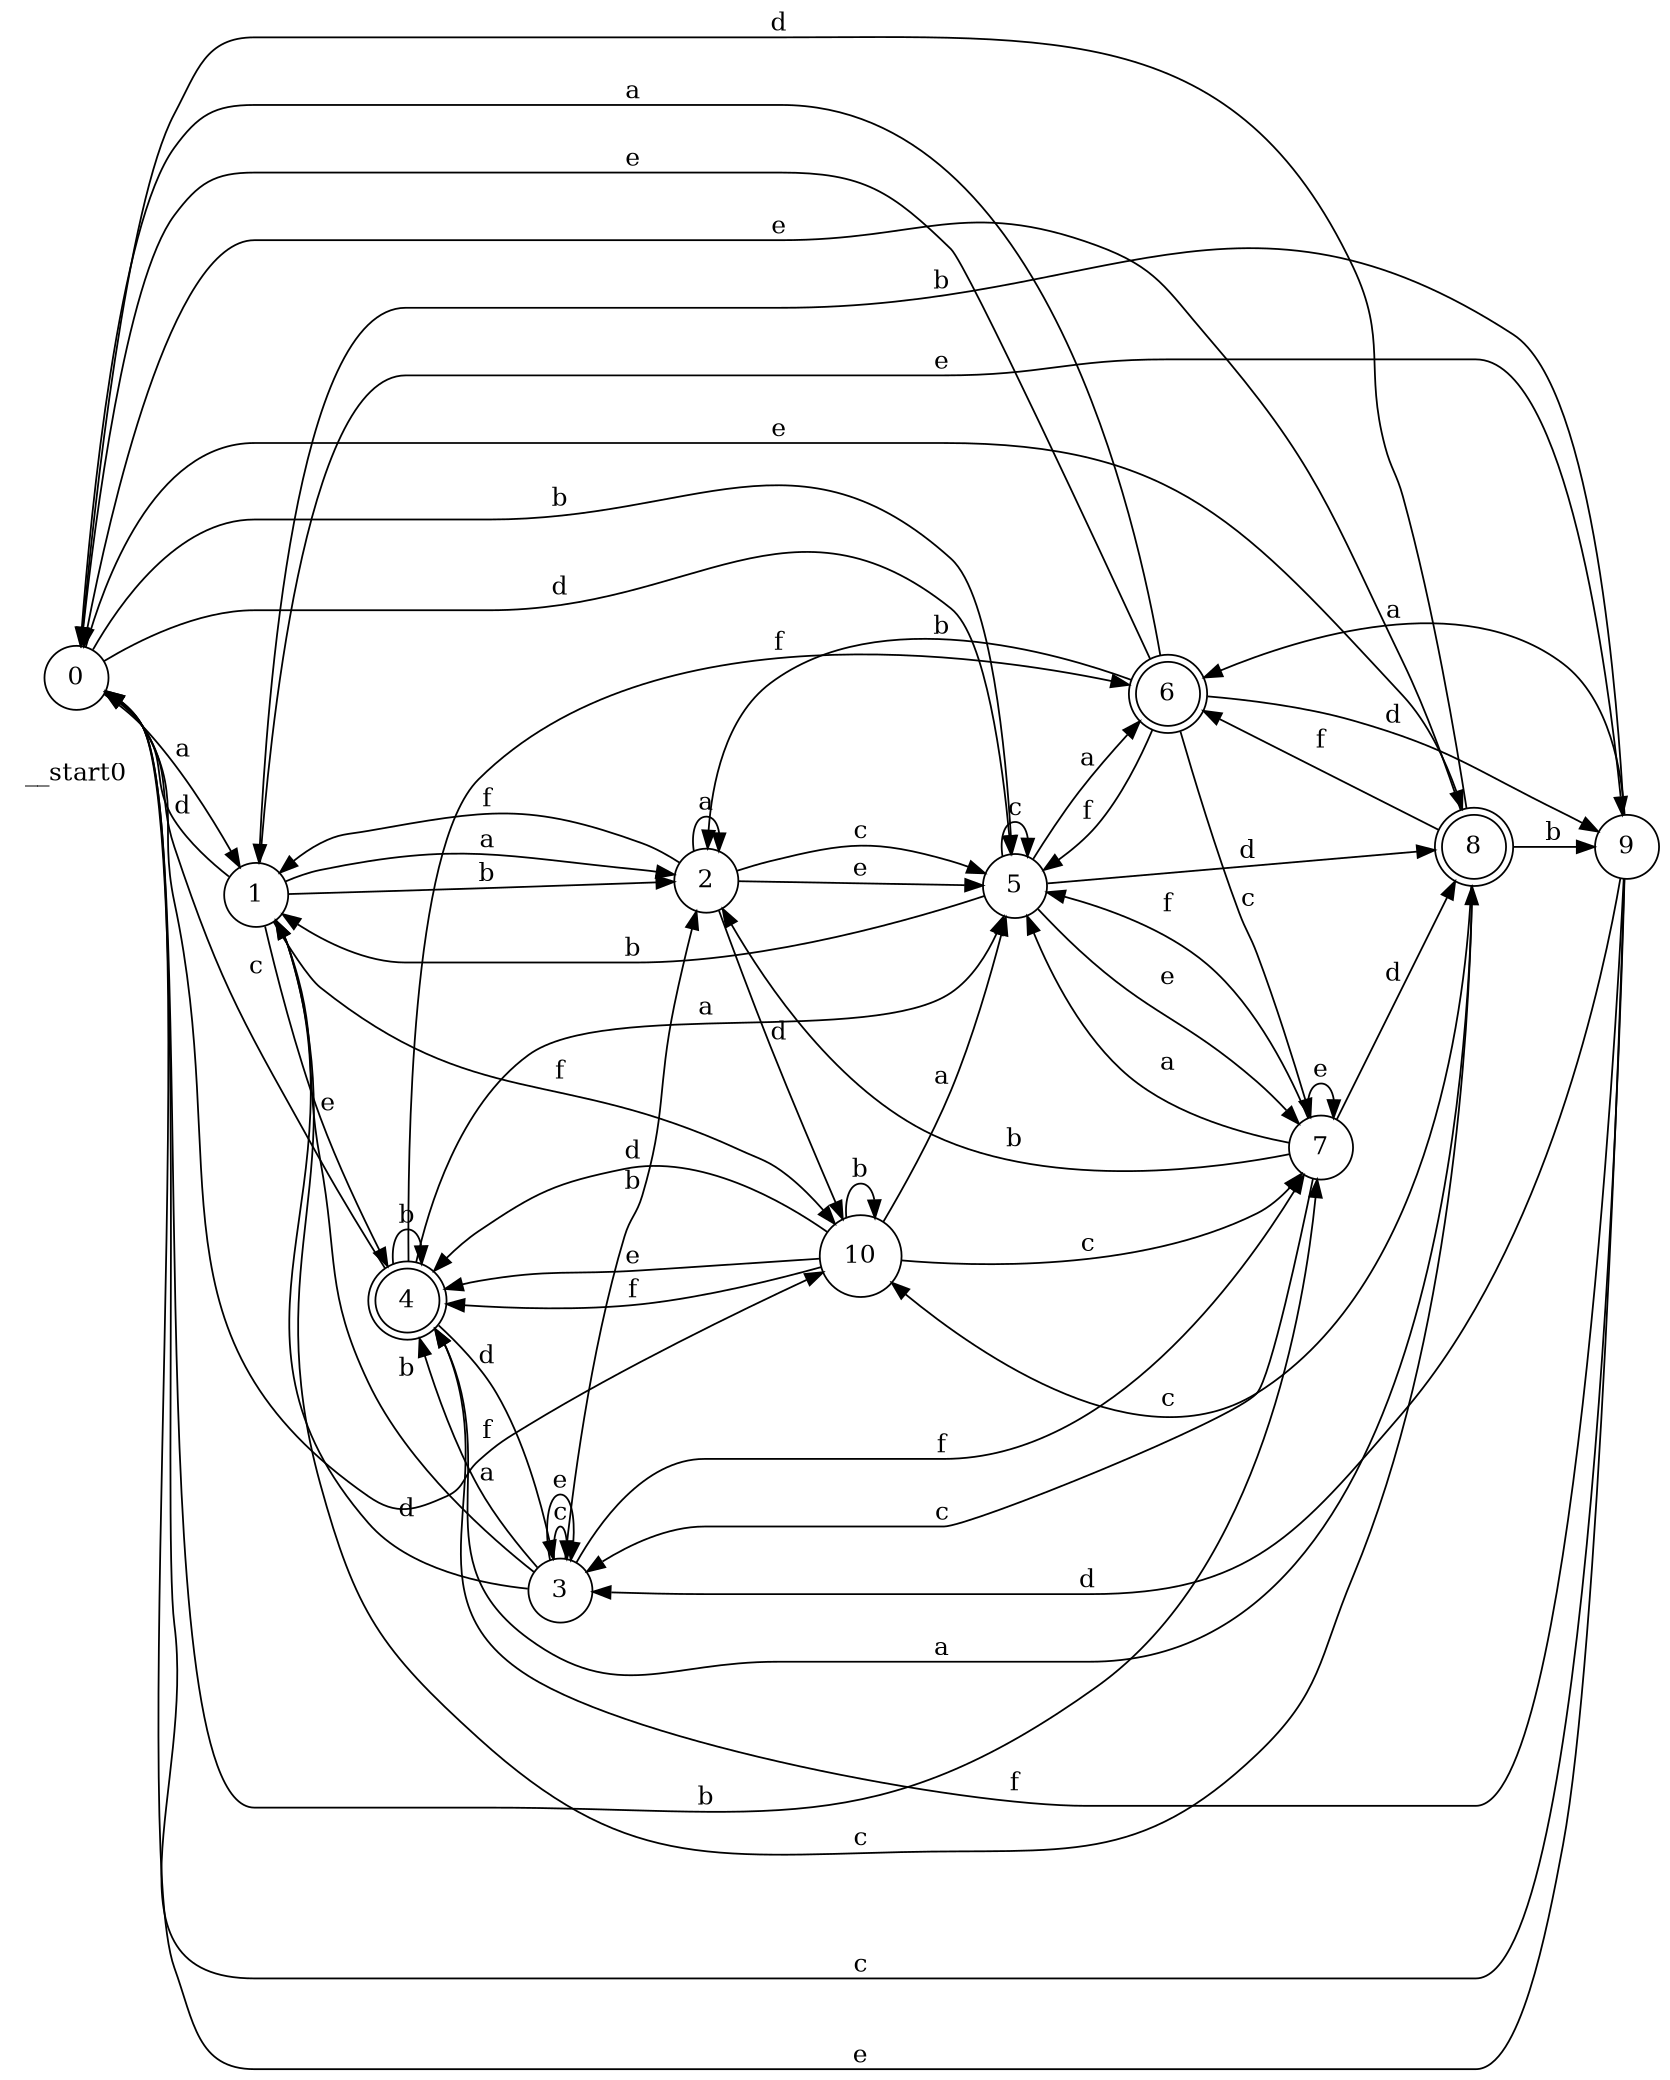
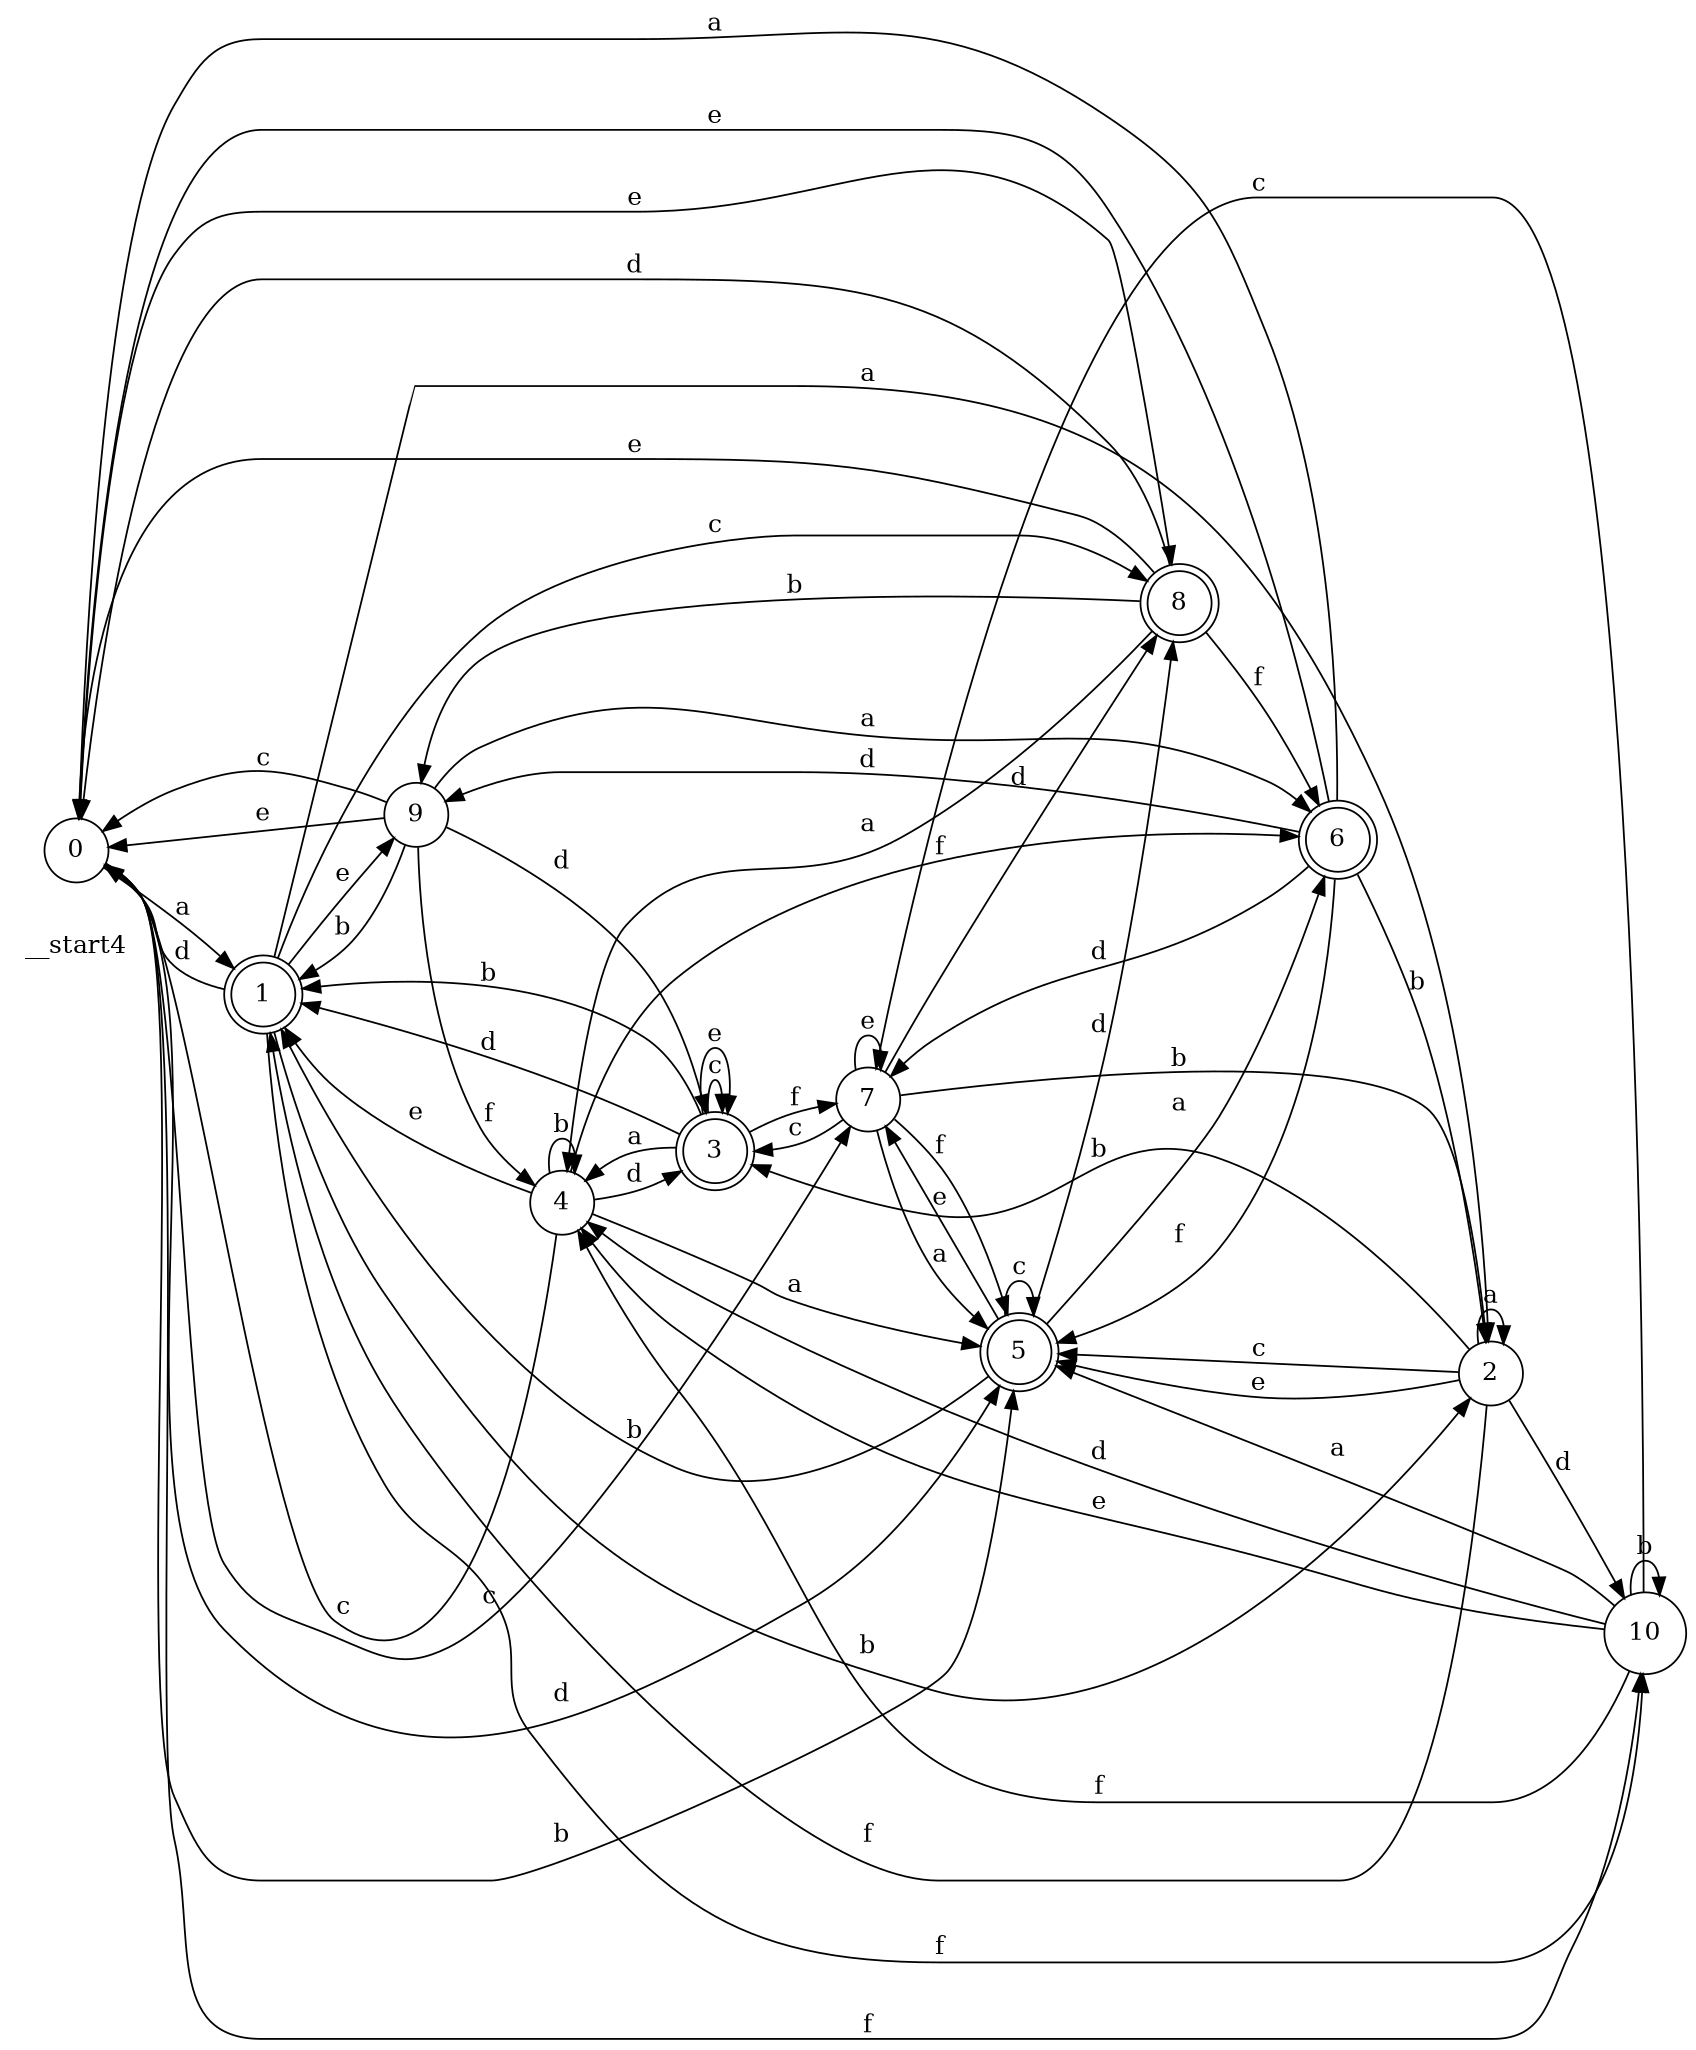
(77, 774) -> (77, 947)
(1015, 886) -> (1019, 1352)
(256, 895) -> (263, 995)
(1248, 899) -> (1100, 953)
(296, 1043) -> (403, 1134)
(623, 1242) -> (1144, 1151)
(407, 1301) -> (562, 1203)
(1325, 1333) -> none
(560, 1591) -> (715, 1151)
(706, 1798) -> (489, 1597)
